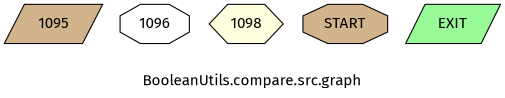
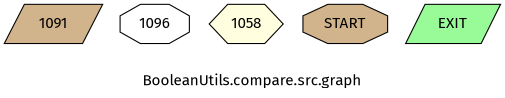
(53, 24) -> (53, 24)
(246, 24) -> (246, 24)
